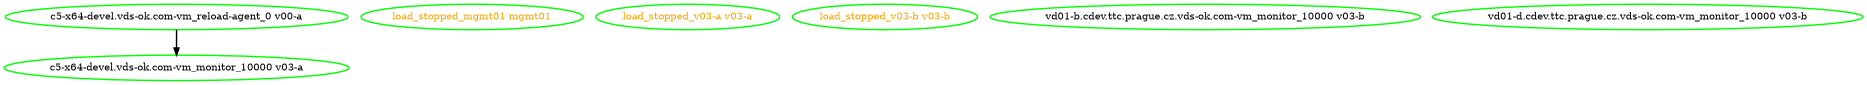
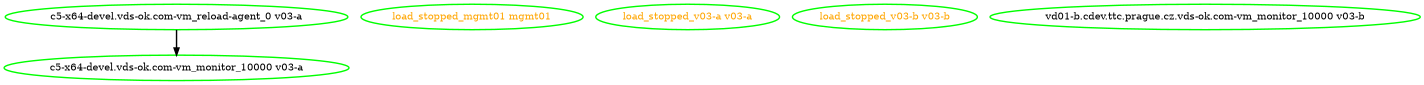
(177, 17) -> (177, 17)
(1648, 17) -> none
